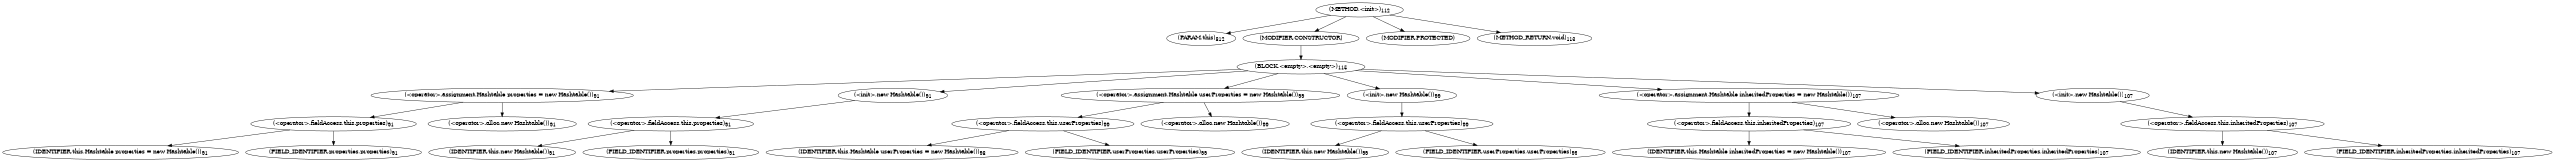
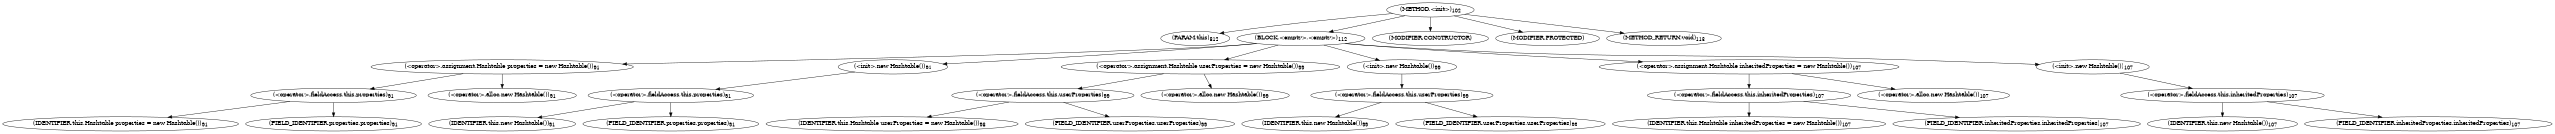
(1385, 9) -> (1456, 9)
(1301, 51) -> (1369, 23)
(1343, 66) -> (1343, 38)
